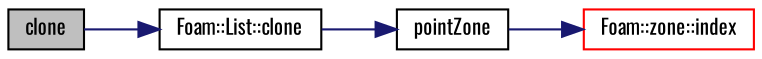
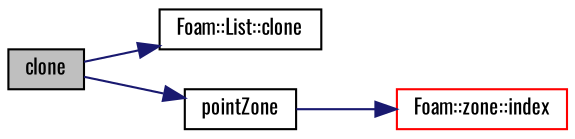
(349, 29) -> (124, 85)
